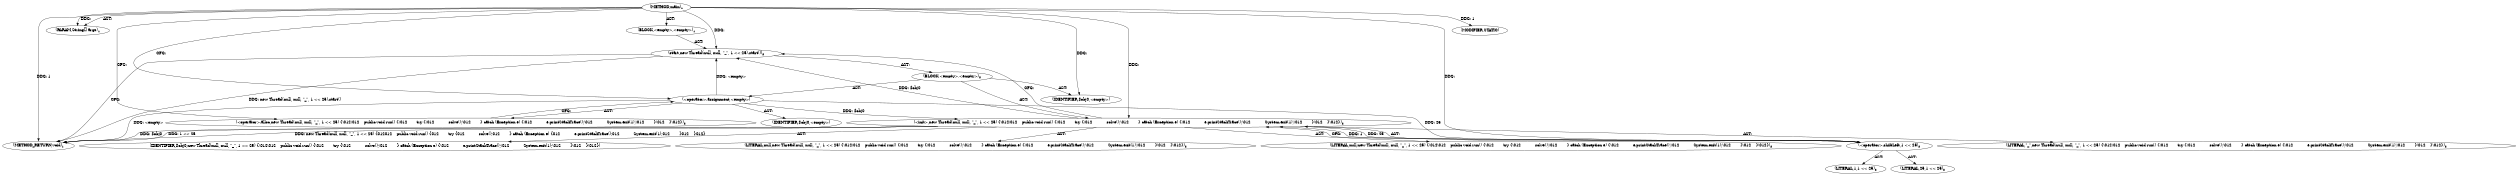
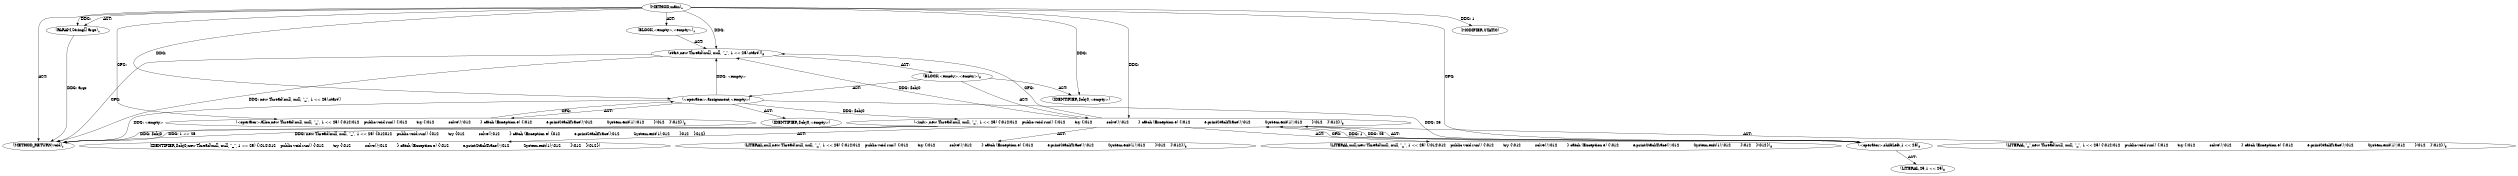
(162, 54) -> (162, 54)
(44, 77) -> (44, 77)
(1450, 77) -> (1450, 77)
none -> (67, 90)
(1856, 169) -> none
